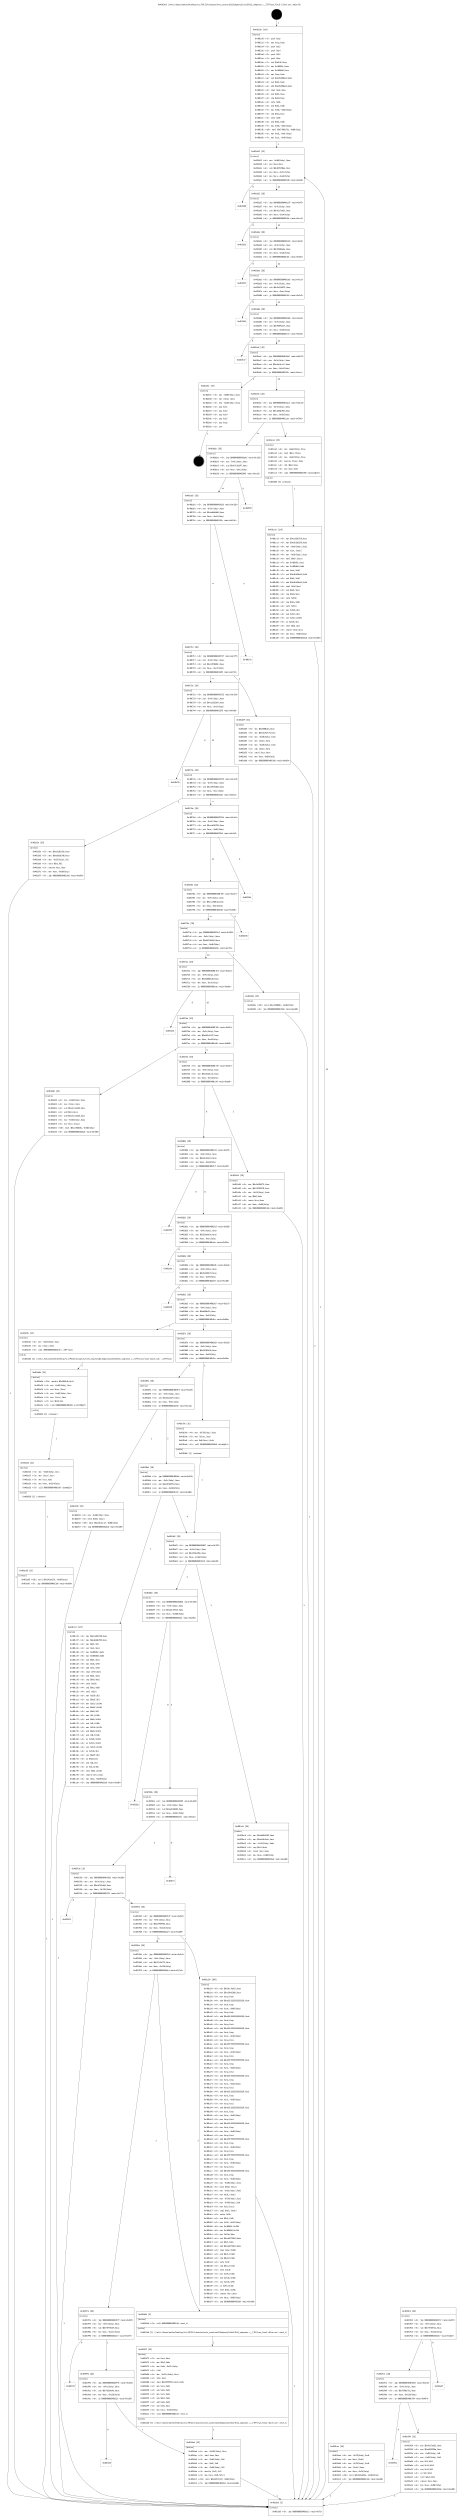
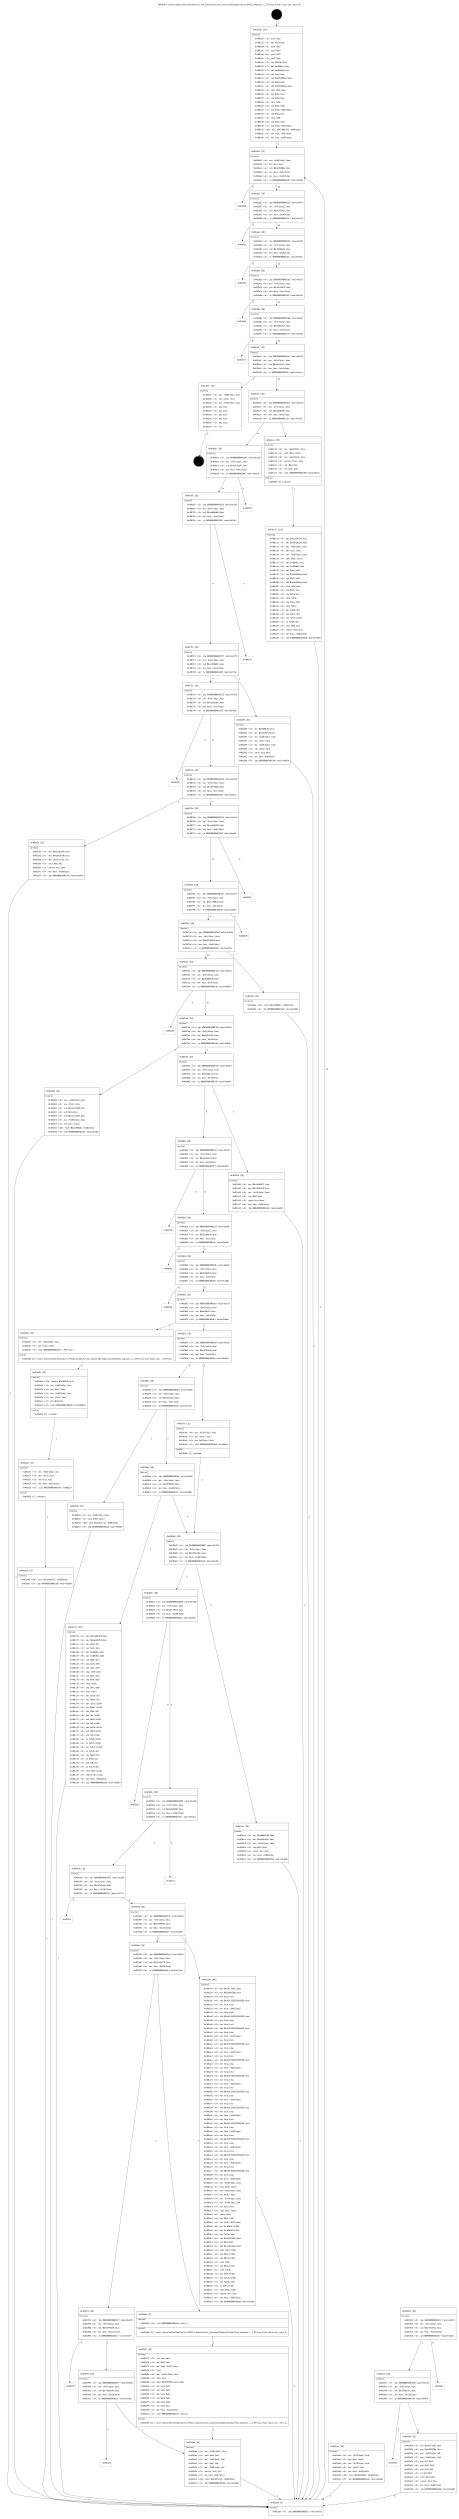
(64, 2285) -> (299, 2178)
